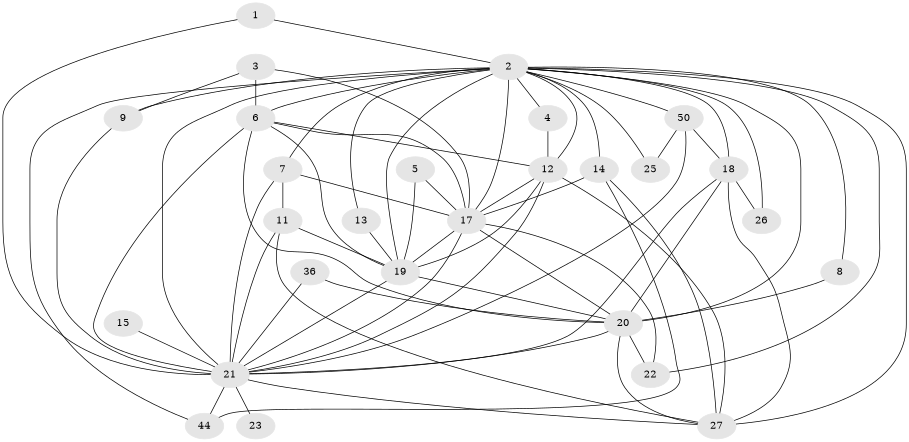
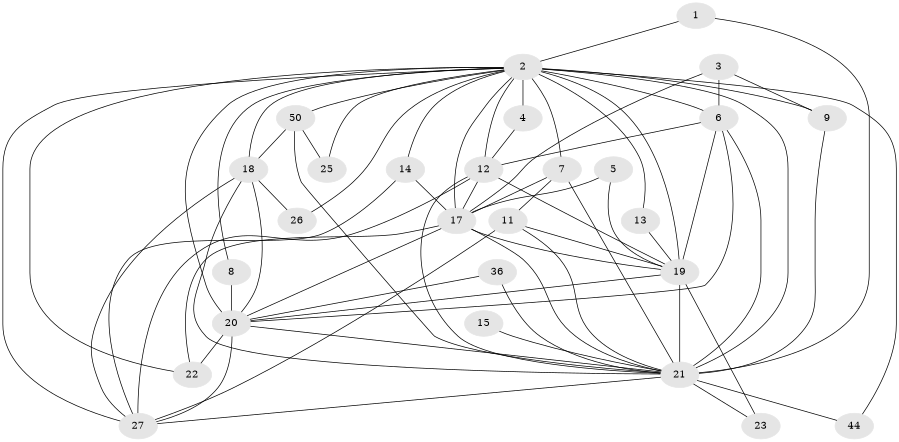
(388, 135) -> none
none -> (715, 339)
(559, 407) -> none
